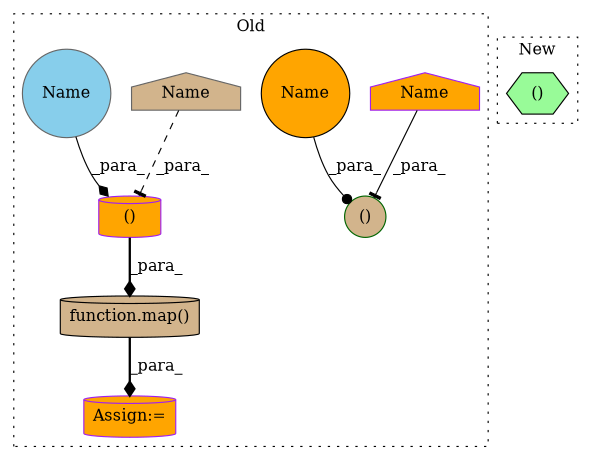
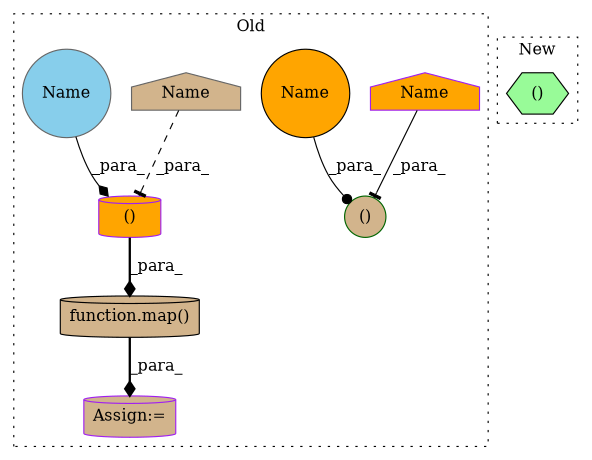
(130, 417) -> (130, 417)
